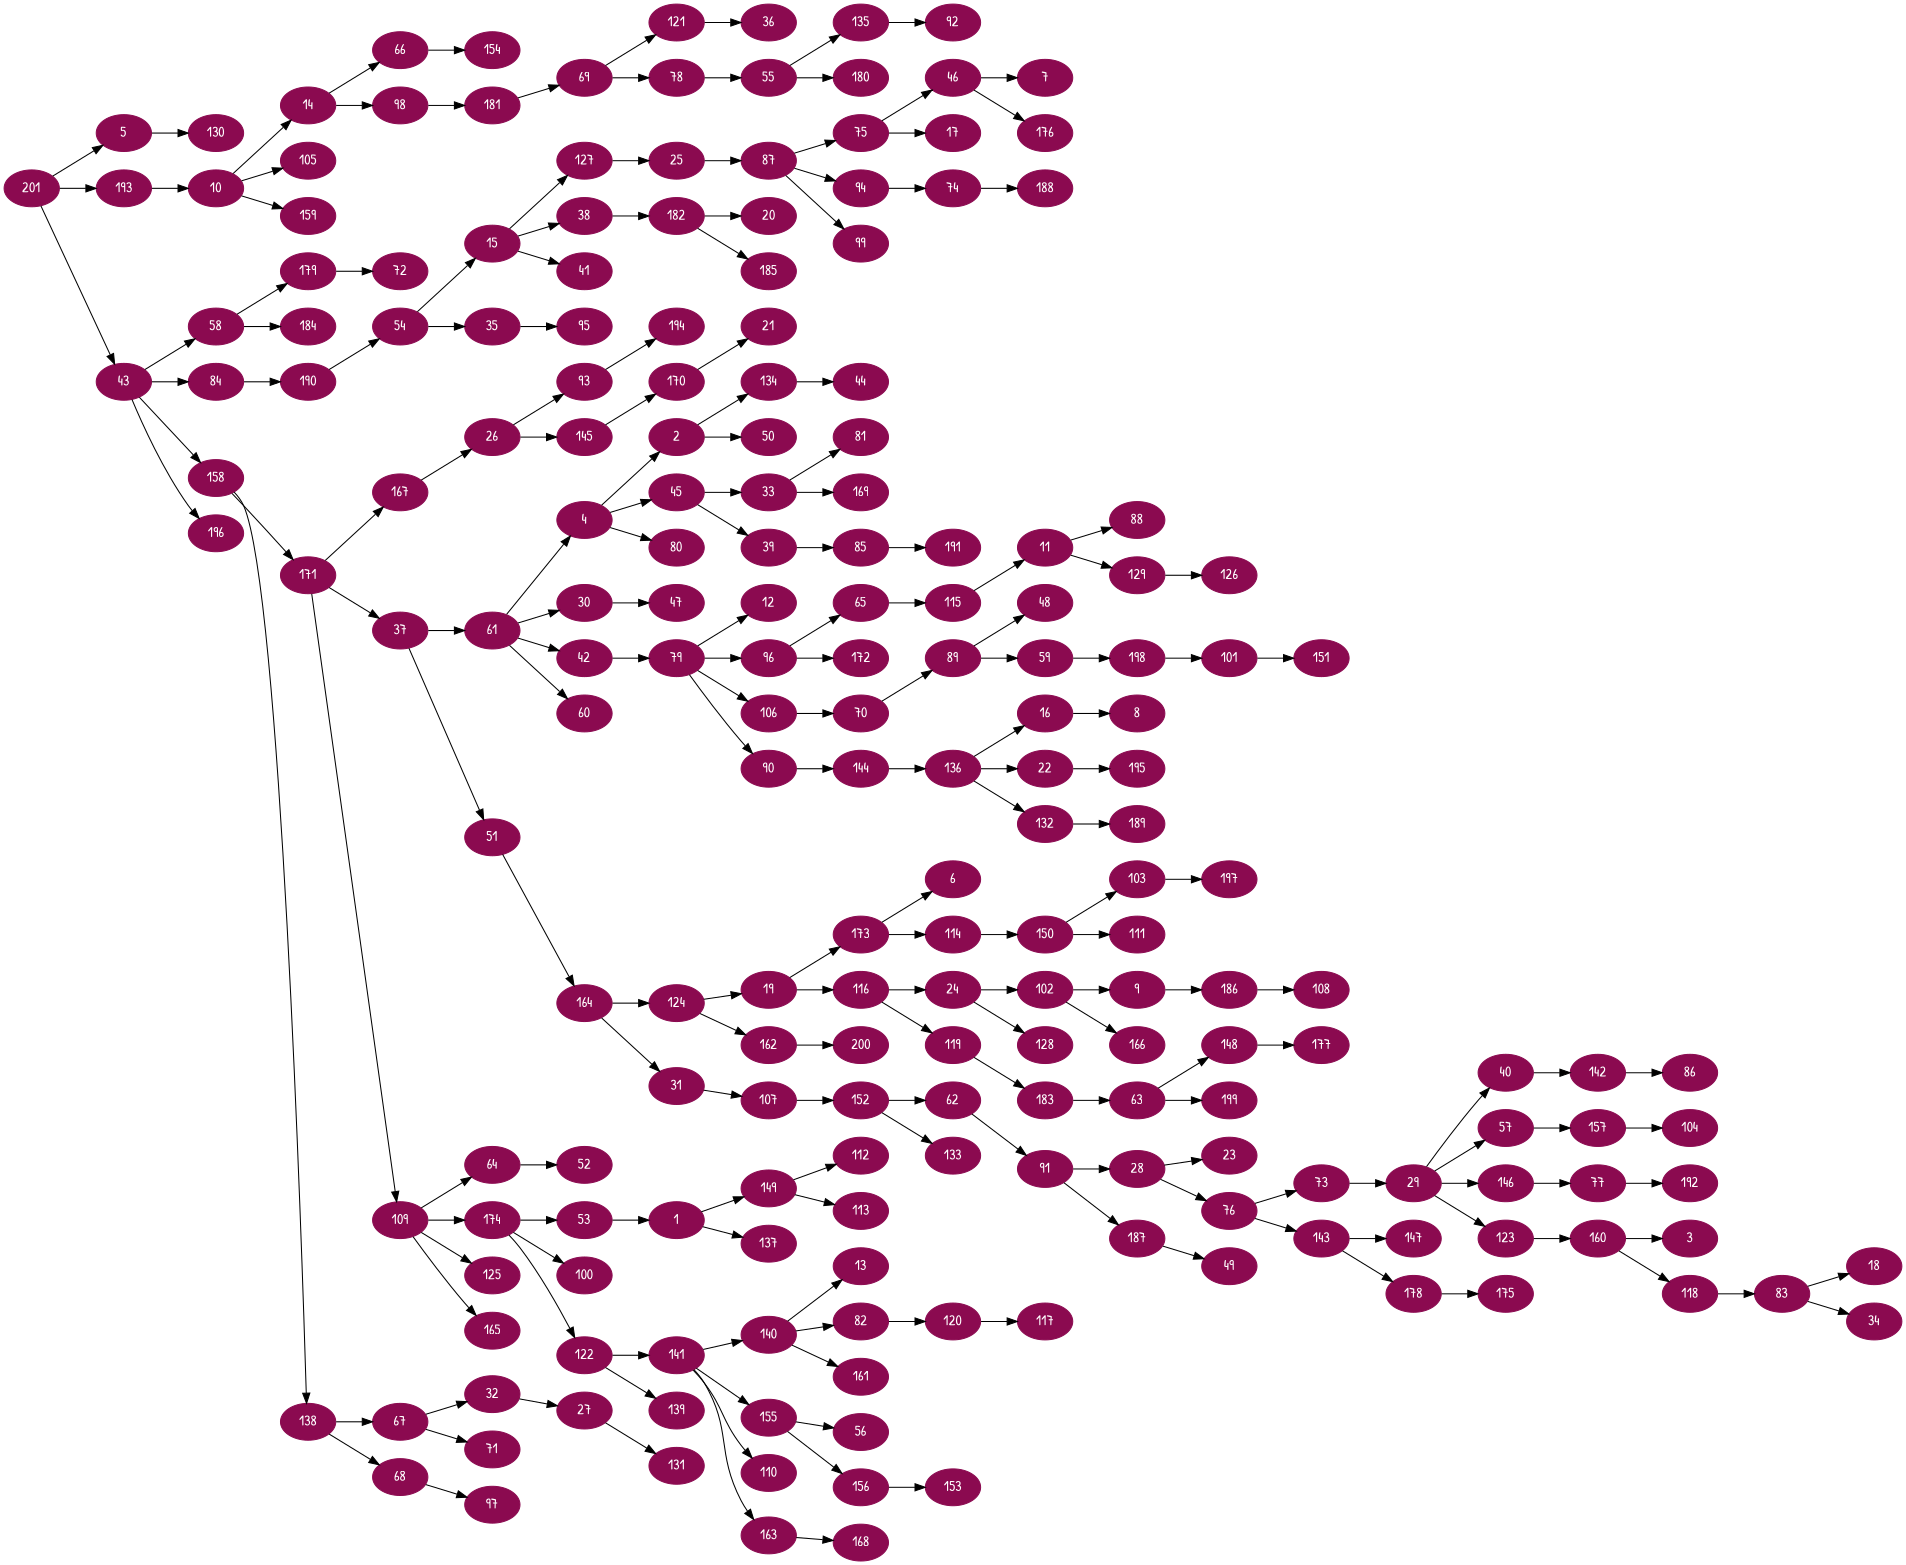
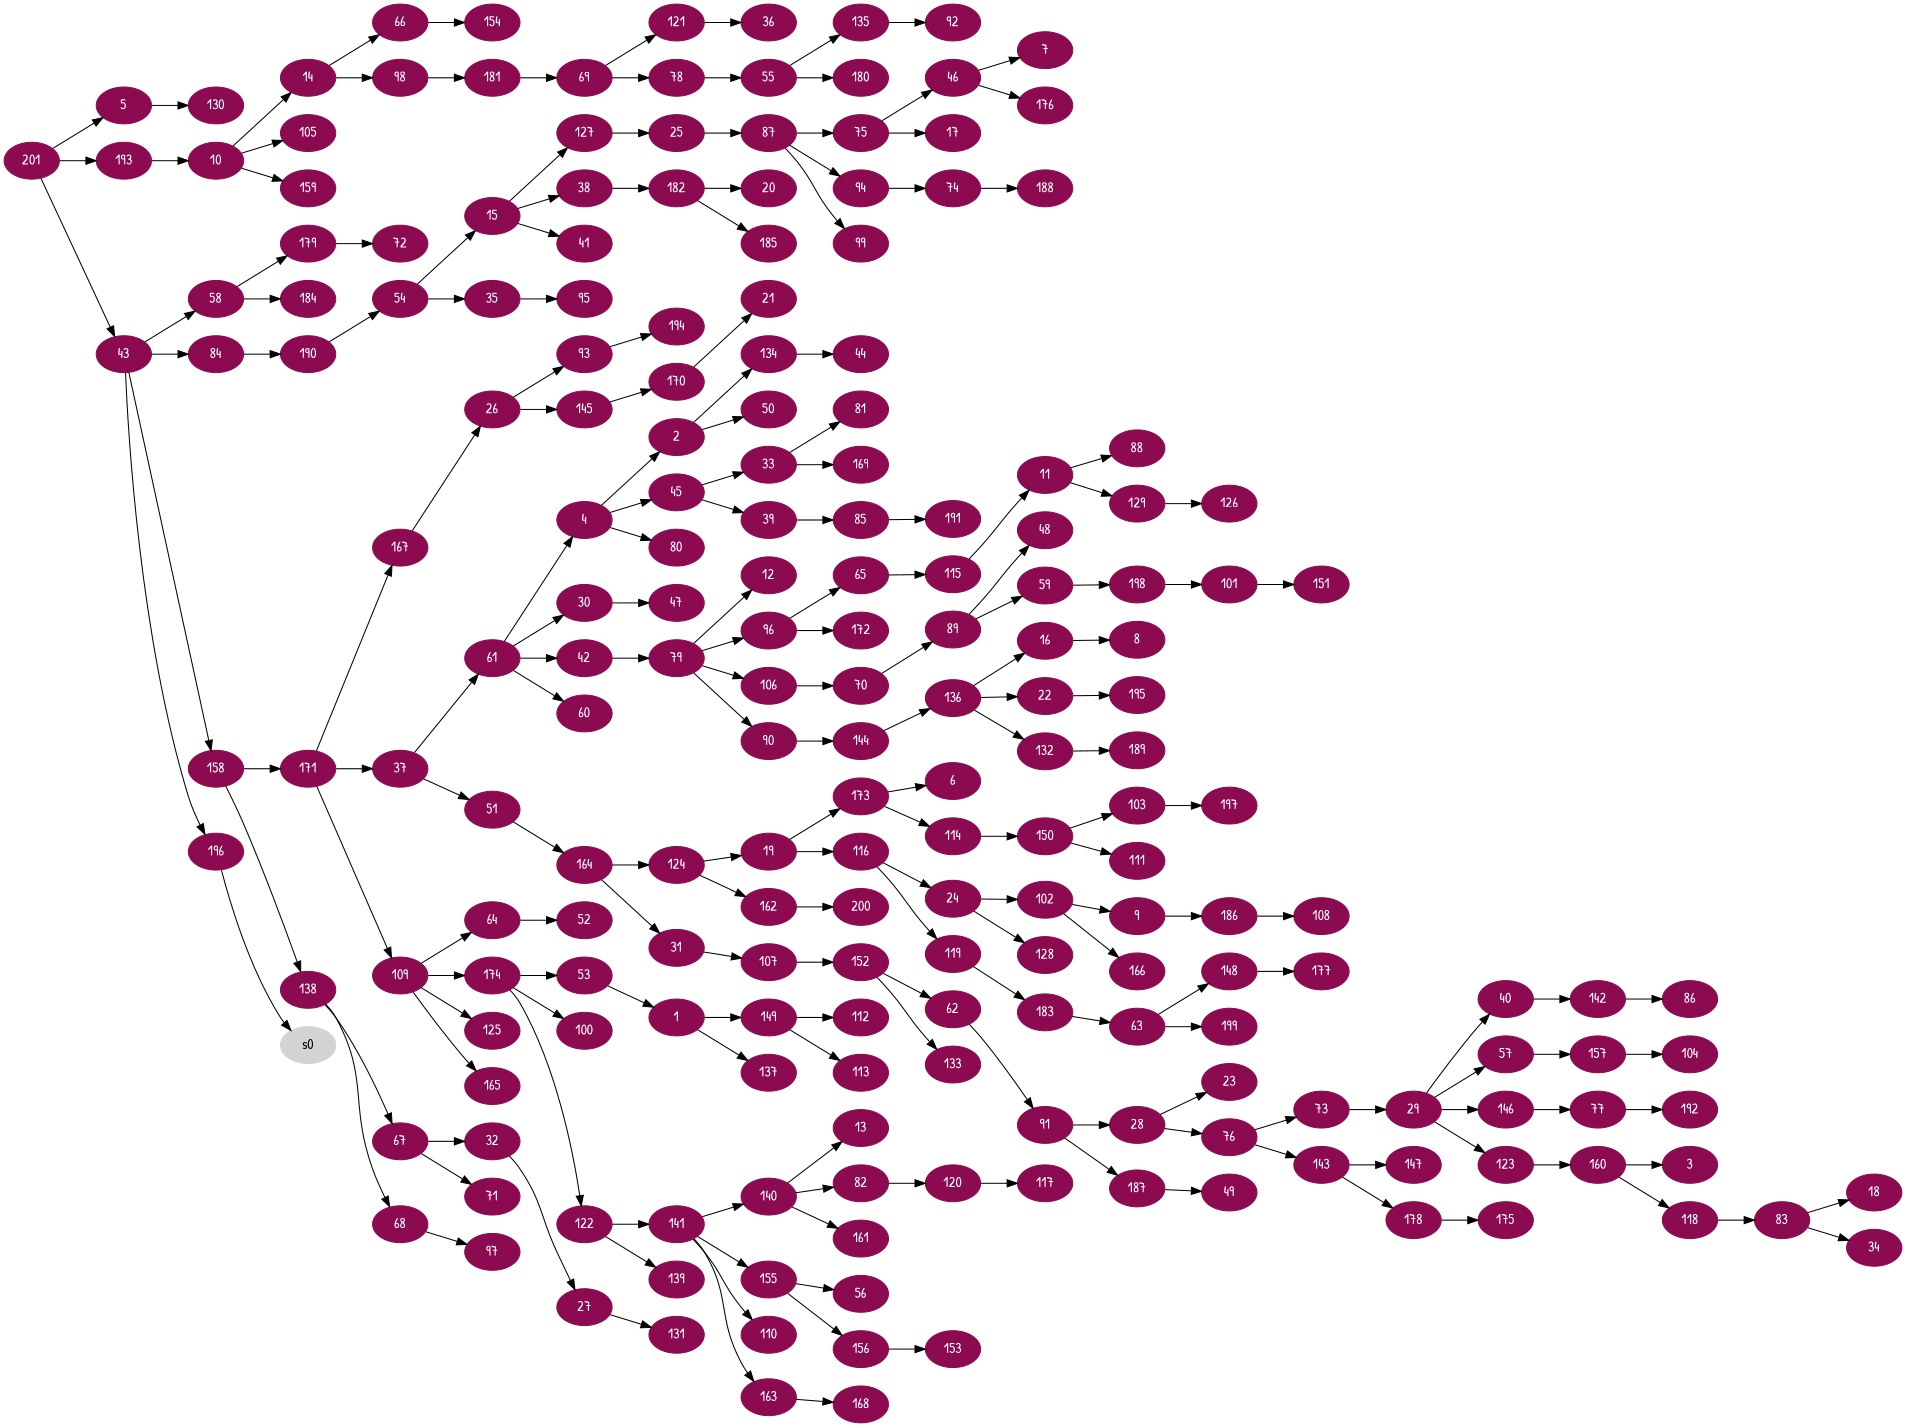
none -> (308, 1045)
